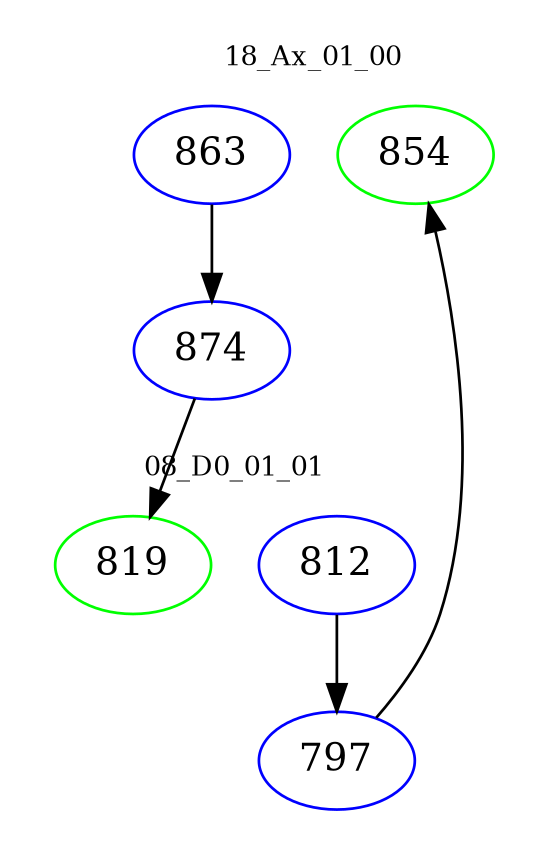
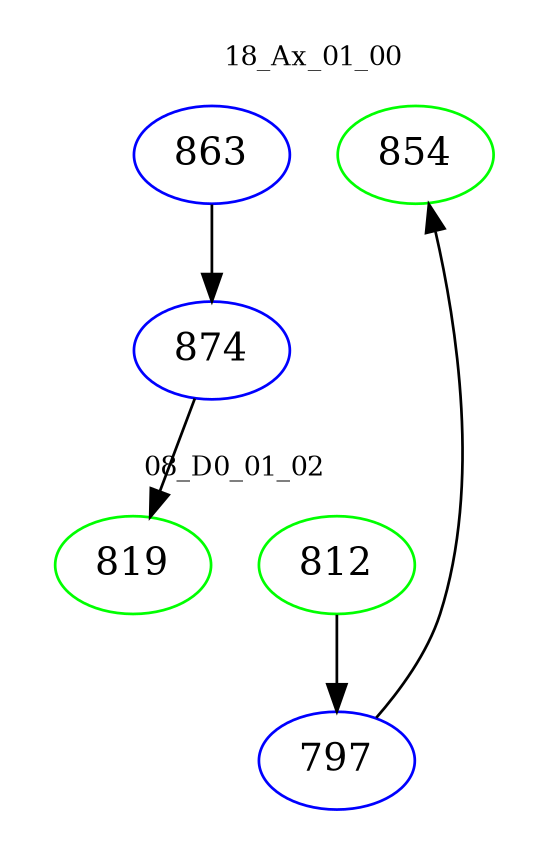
(235, 469) -> (235, 469)
(337, 565) -> (337, 565)
